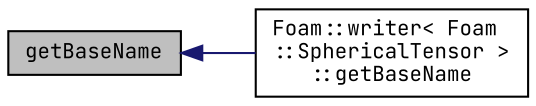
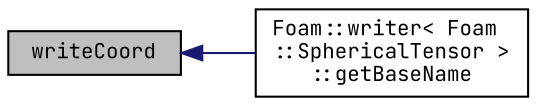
(95, 53) -> (95, 53)
